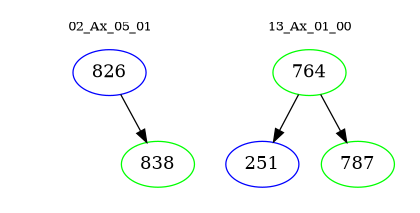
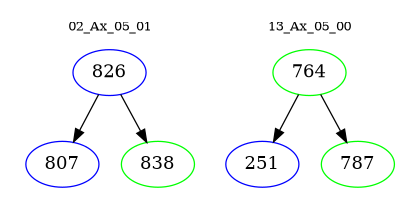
(310, 27) -> (310, 27)
none -> (62, 164)
